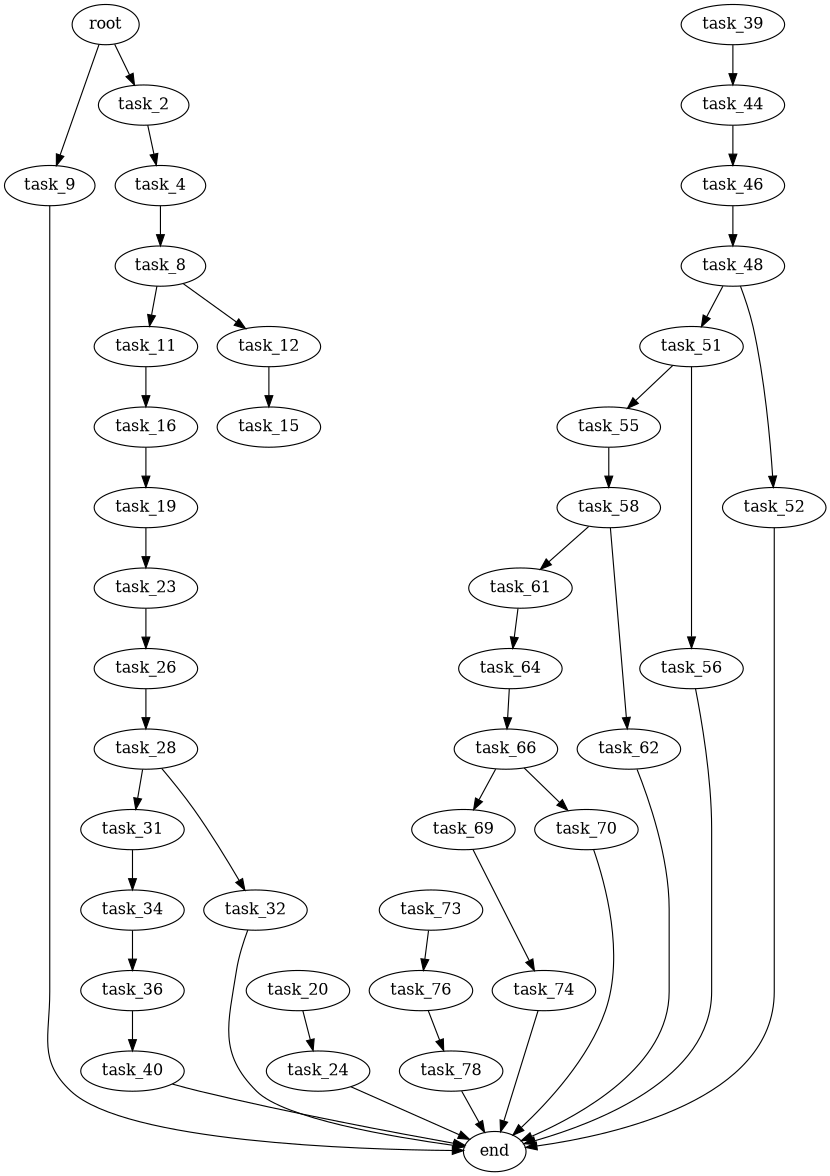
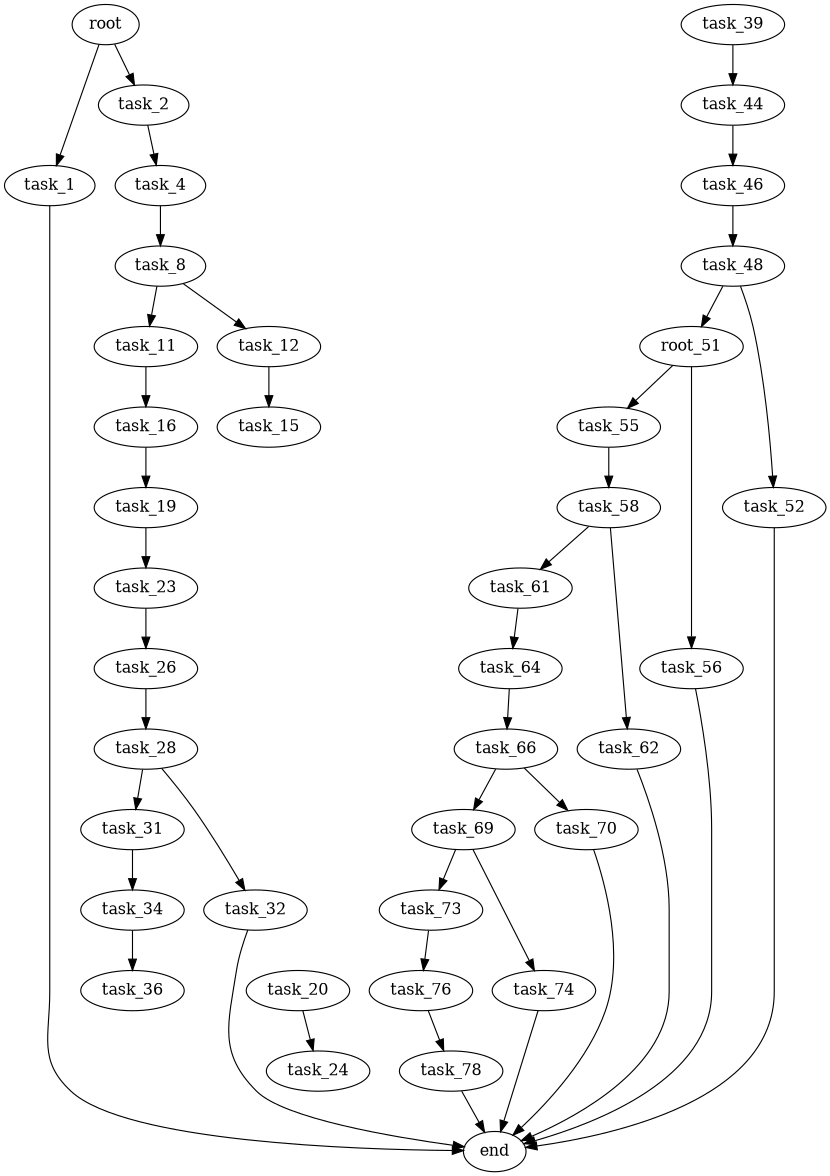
(50, 186) -> (50, 186)
(692, 347) -> (692, 347)
none -> (450, 864)
(132, 1071) -> none
(405, 1111) -> none
